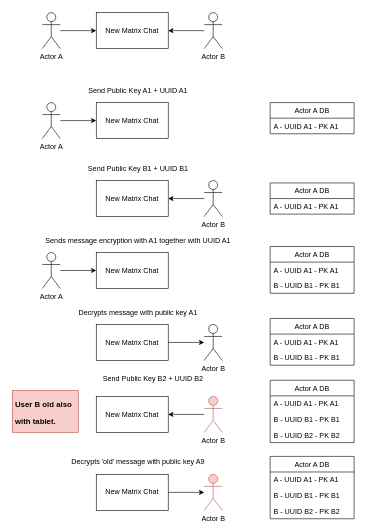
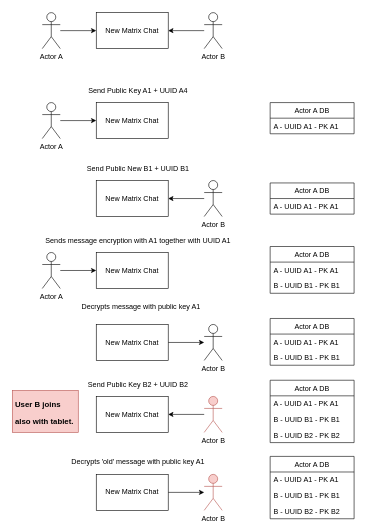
(138, 90) -> (138, 90)
(138, 168) -> (138, 168)
(138, 312) -> (141, 306)
(153, 378) -> (138, 384)
(46, 393) -> (46, 393)
(138, 462) -> (138, 462)
